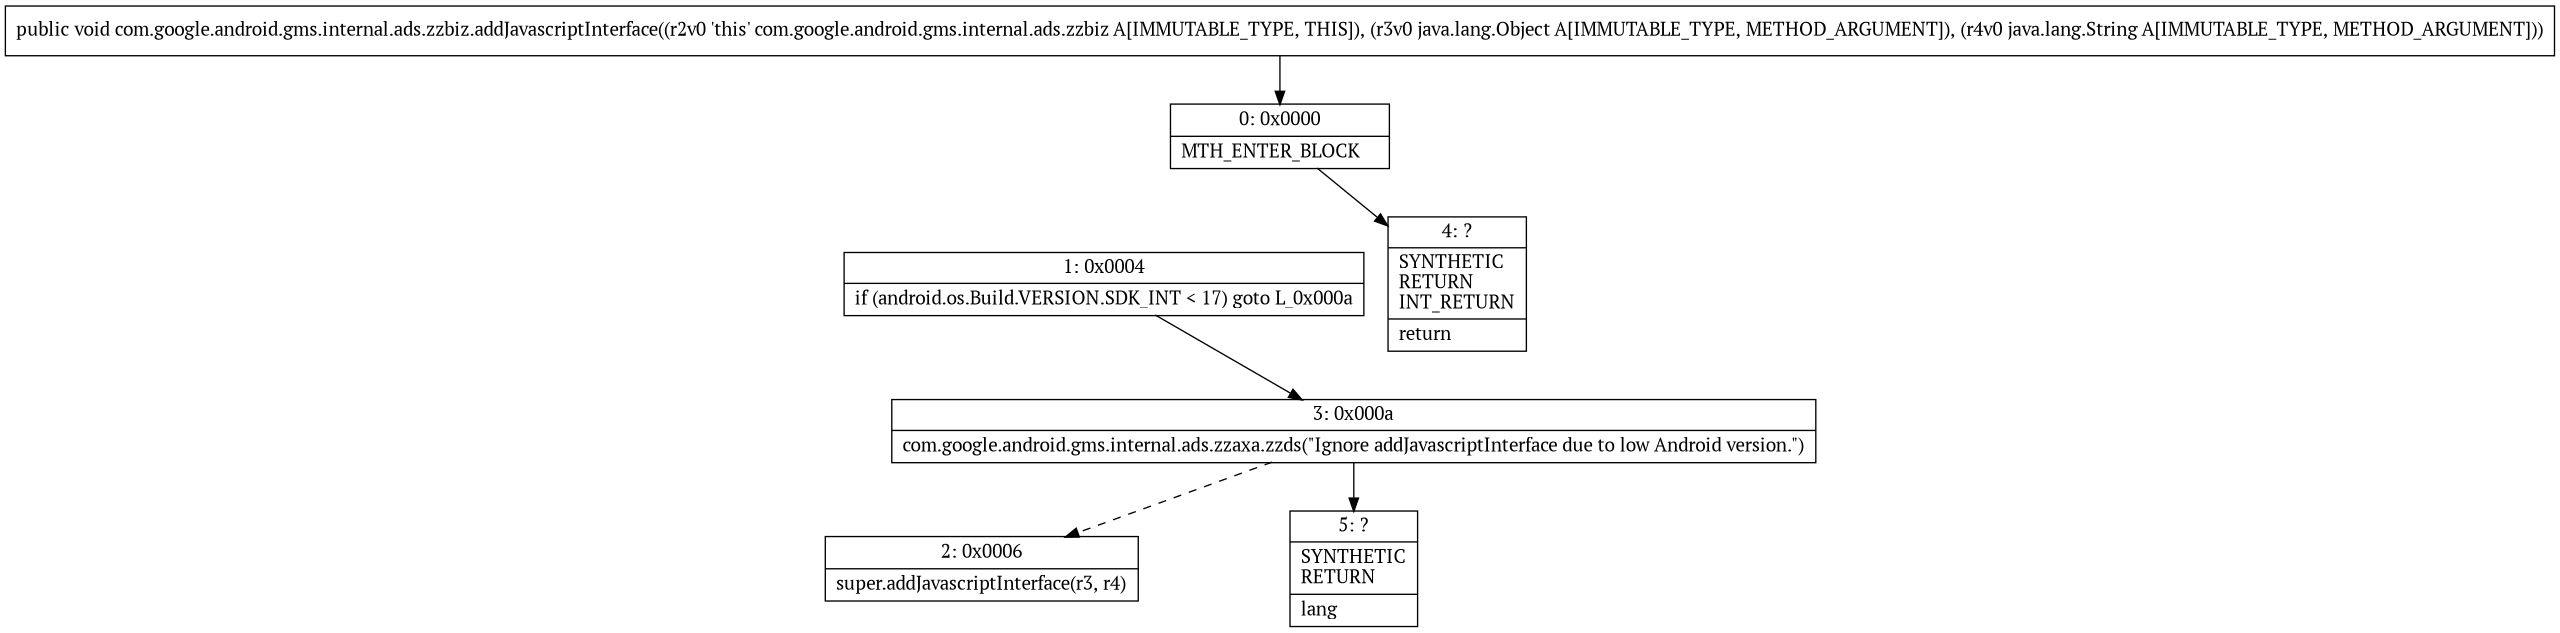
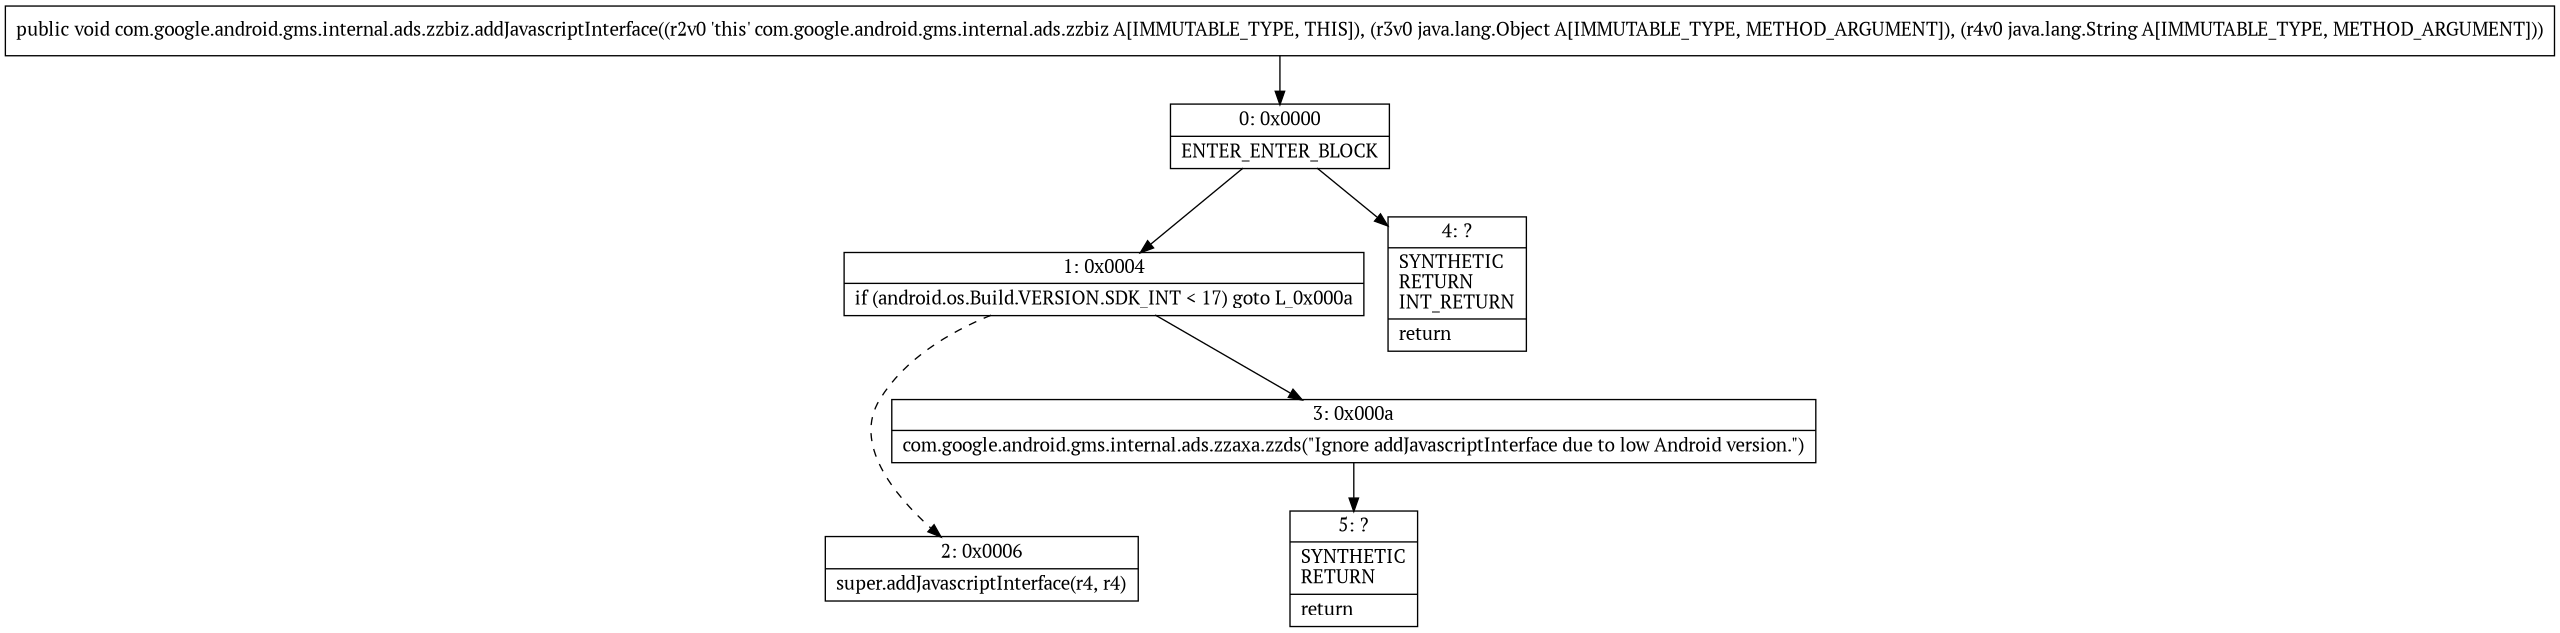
(1271, 152) -> (1280, 152)
none -> (1197, 206)
(1175, 497) -> (878, 403)
(982, 584) -> (982, 584)
(1320, 610) -> (1328, 610)
